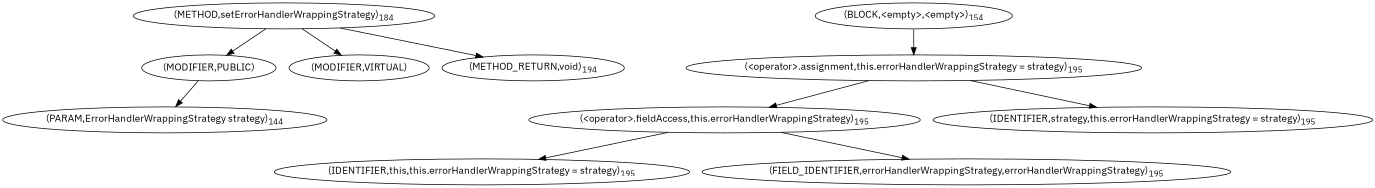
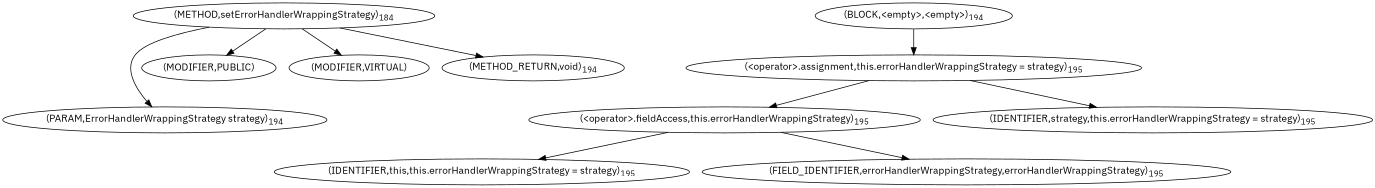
(976, 15) -> (976, 15)
(189, 91) -> (146, 46)
(276, 119) -> (276, 119)
